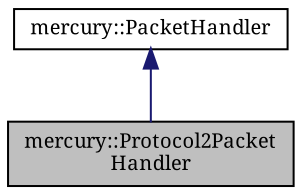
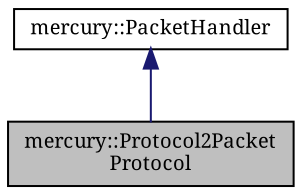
(151, 154) -> (151, 154)
